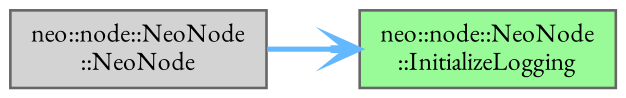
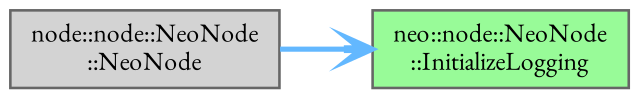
(138, 49) -> (145, 49)
